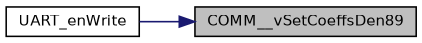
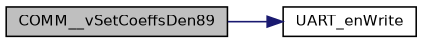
(159, 22) -> (247, 22)
